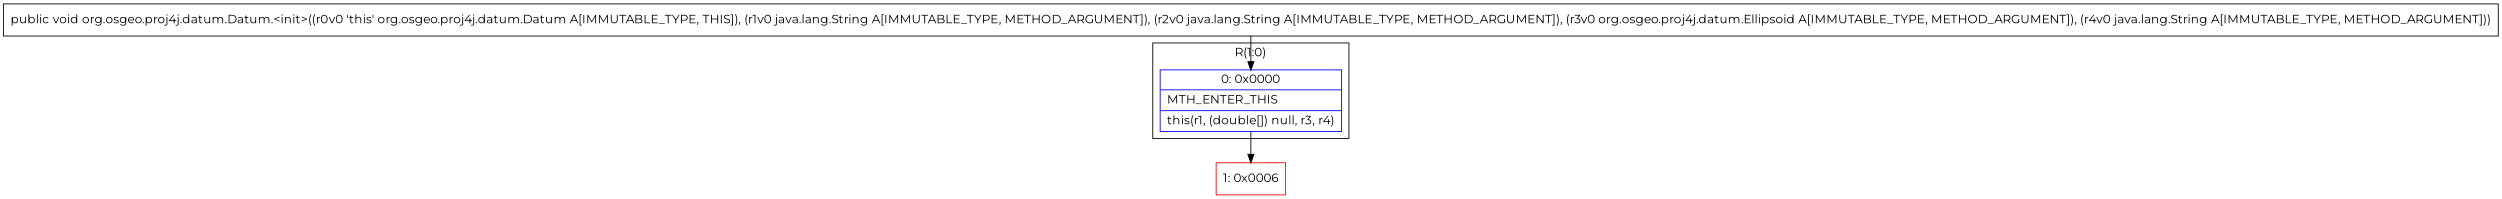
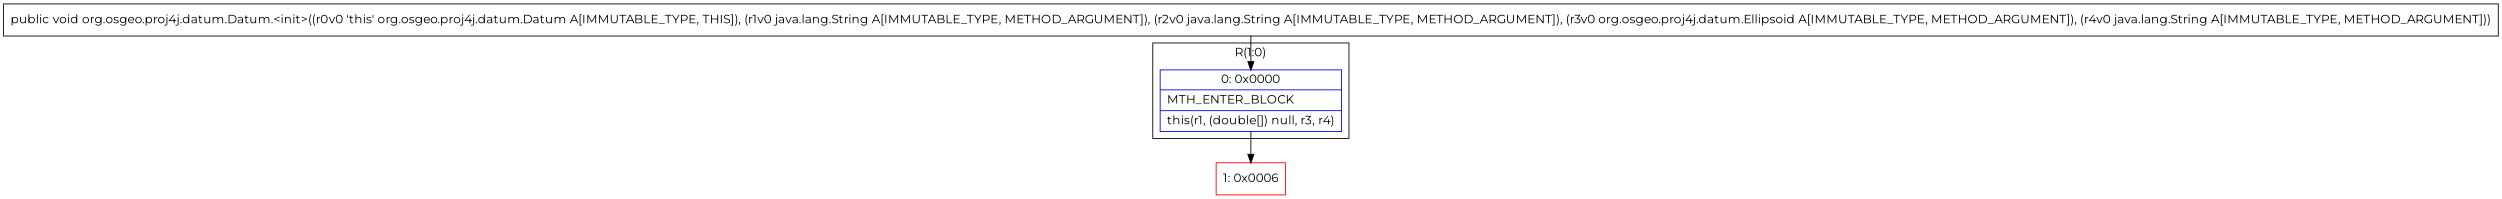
(1223, 100) -> (1231, 100)
